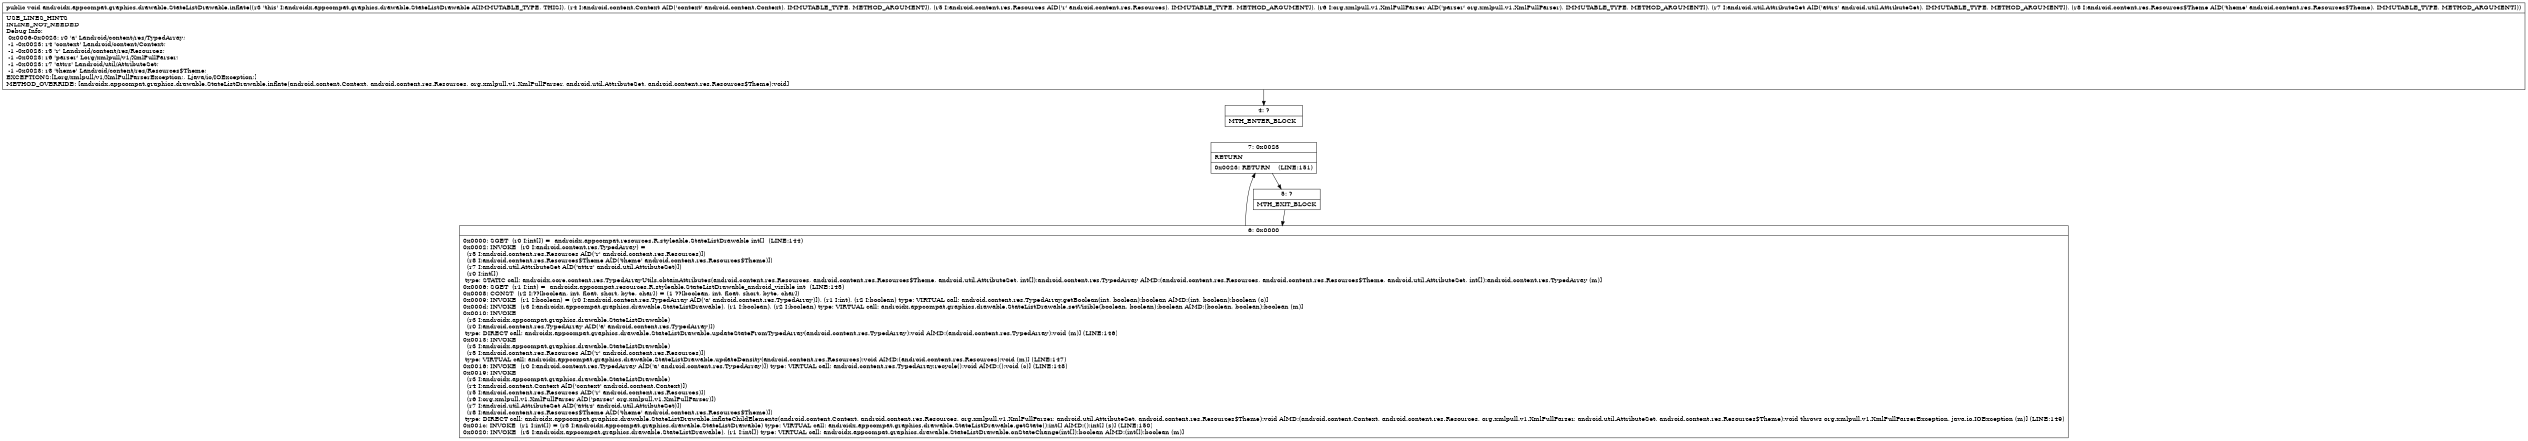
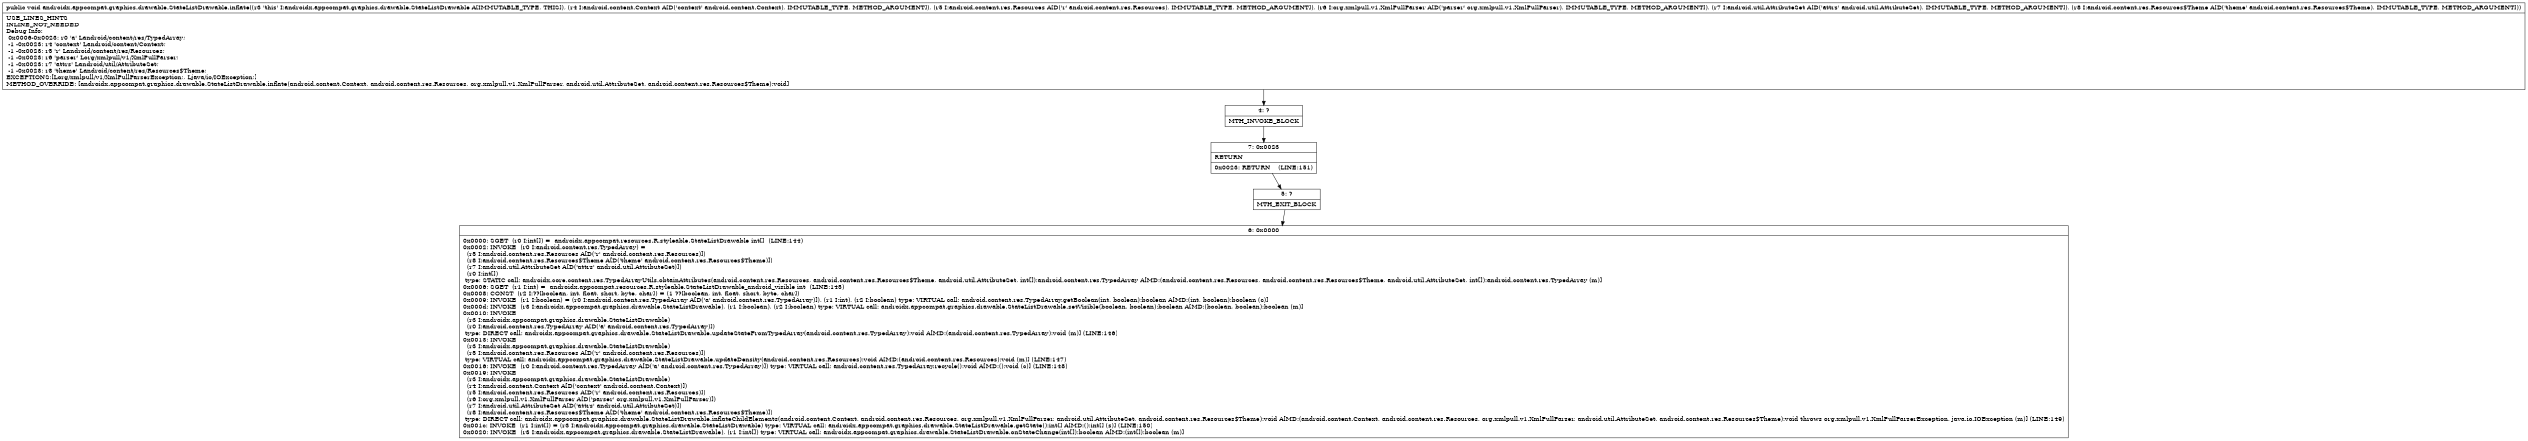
(1262, 121) -> (1264, 121)
(1247, 201) -> (1264, 132)
